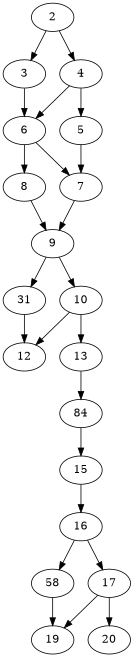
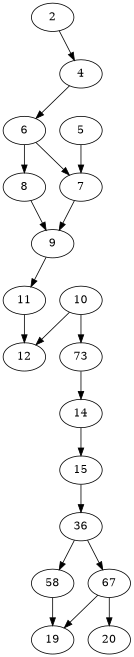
(24, 74) -> none
(81, 98) -> none
(65, 268) -> none
(24, 300) -> (24, 300)
(81, 357) -> (81, 357)
(81, 413) -> (81, 413)
(81, 527) -> (81, 527)
(109, 583) -> (109, 583)
